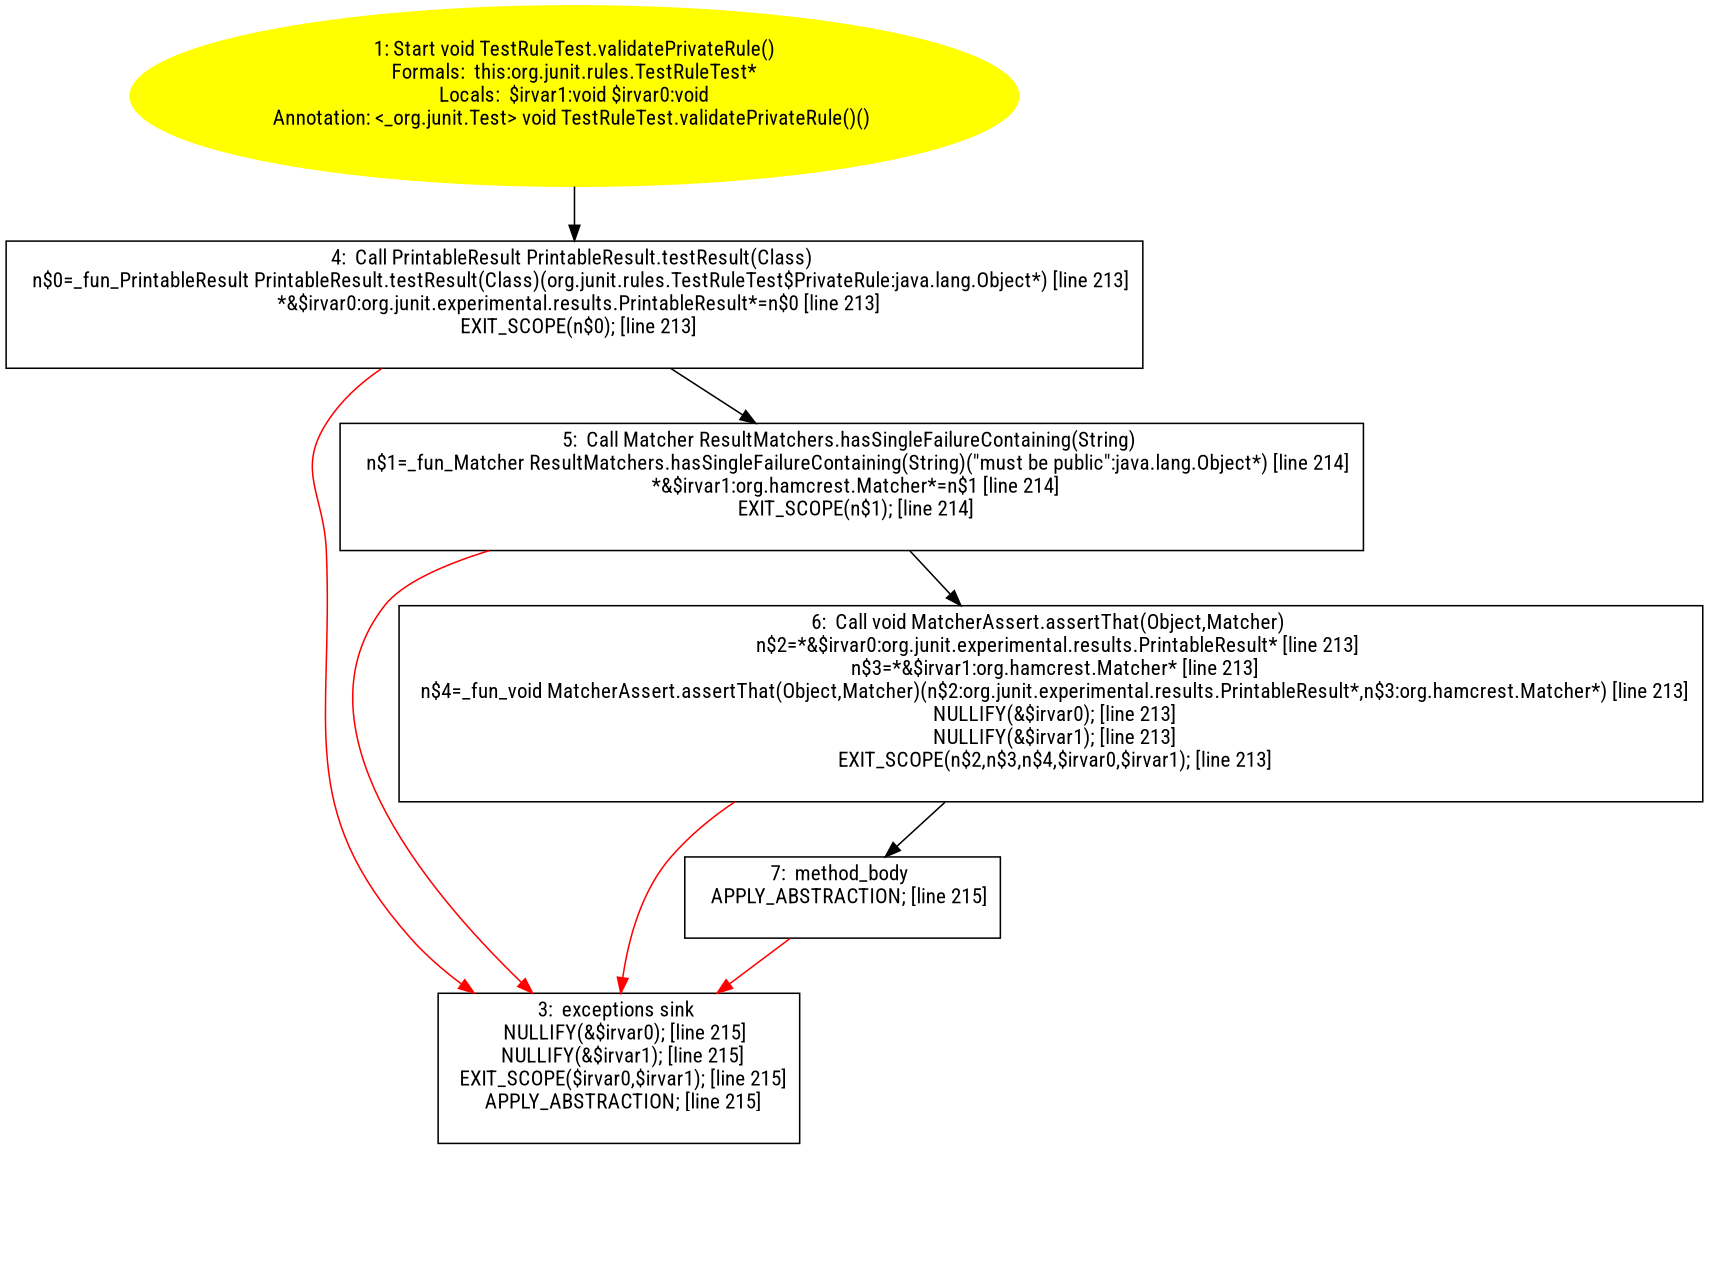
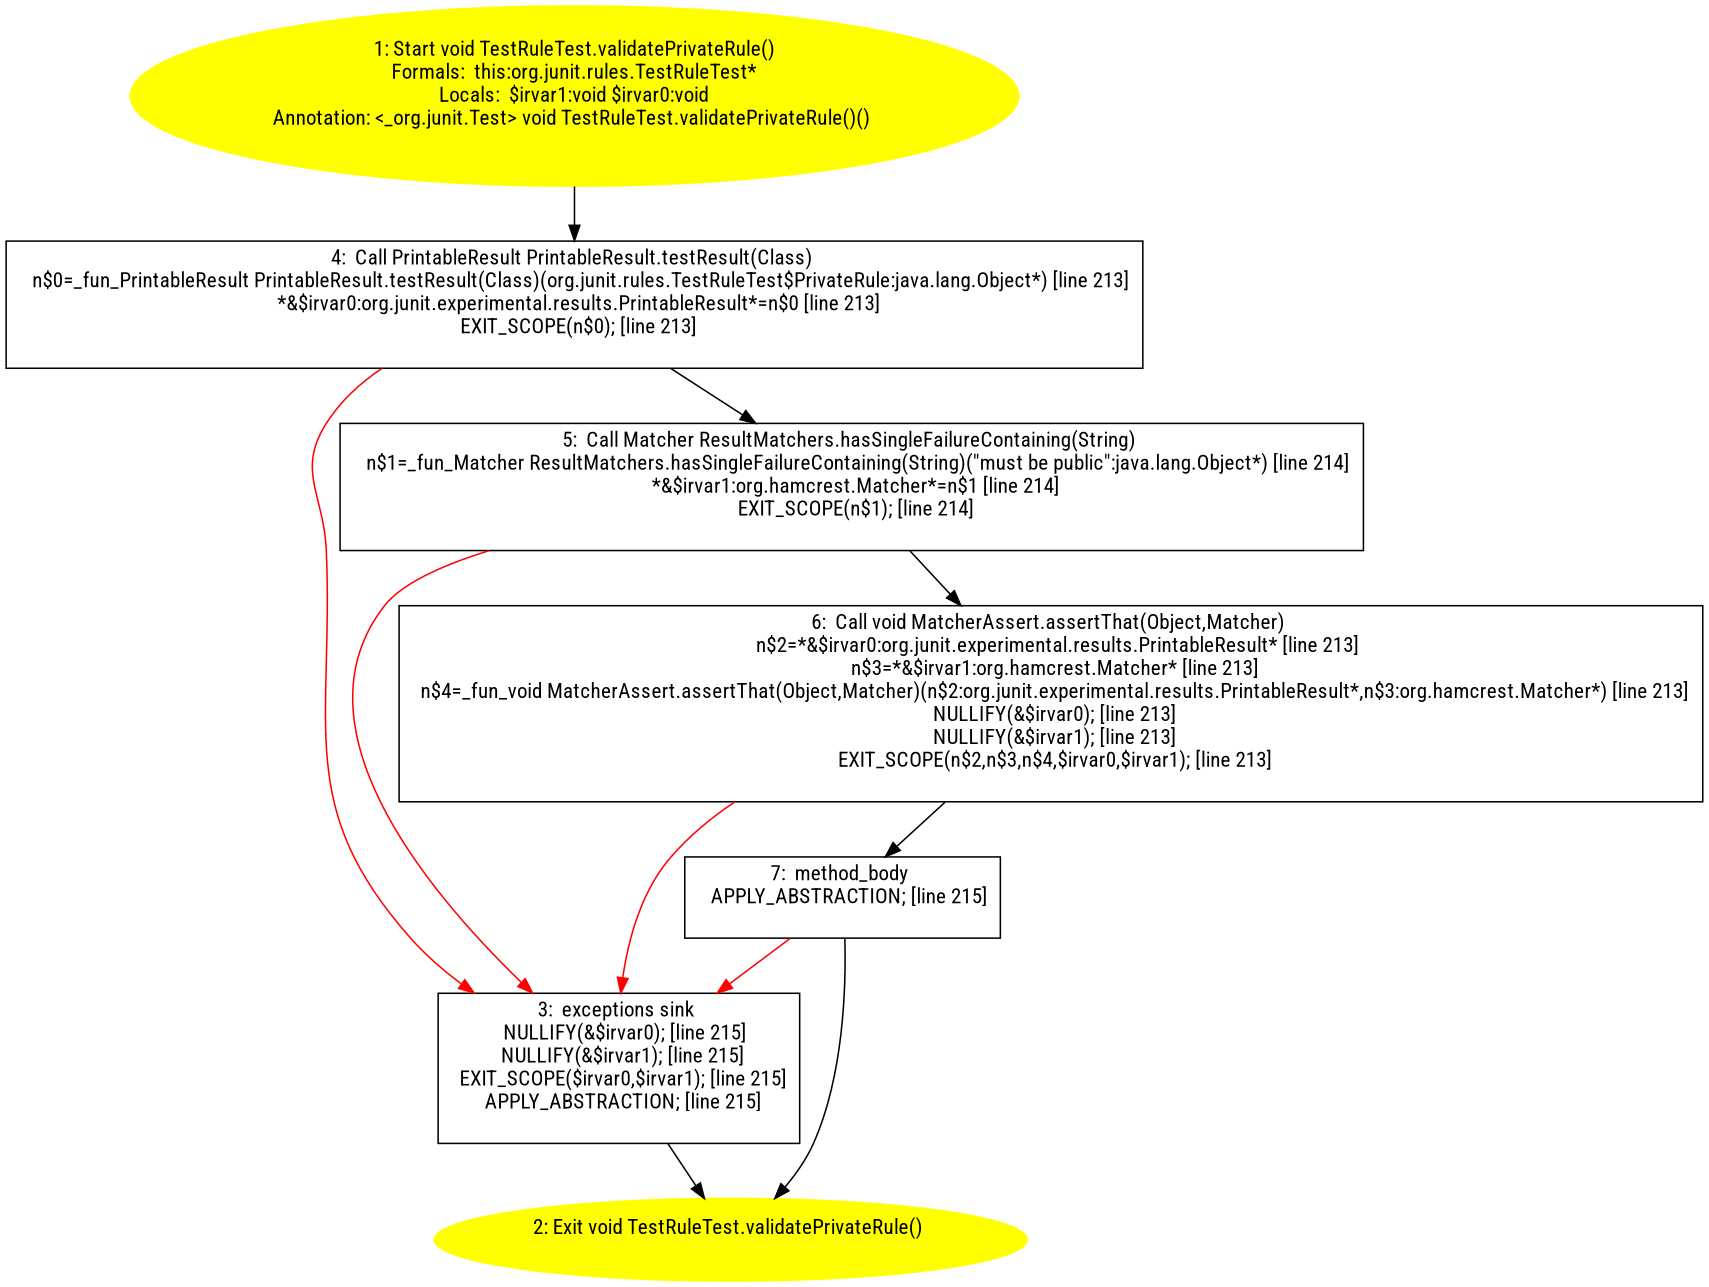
none -> (731, 1240)
